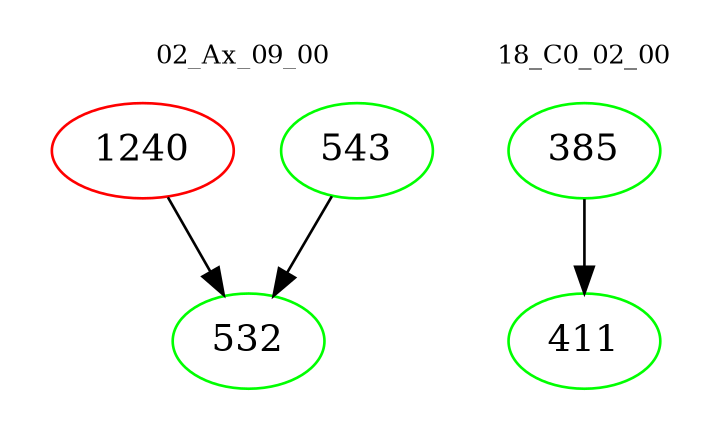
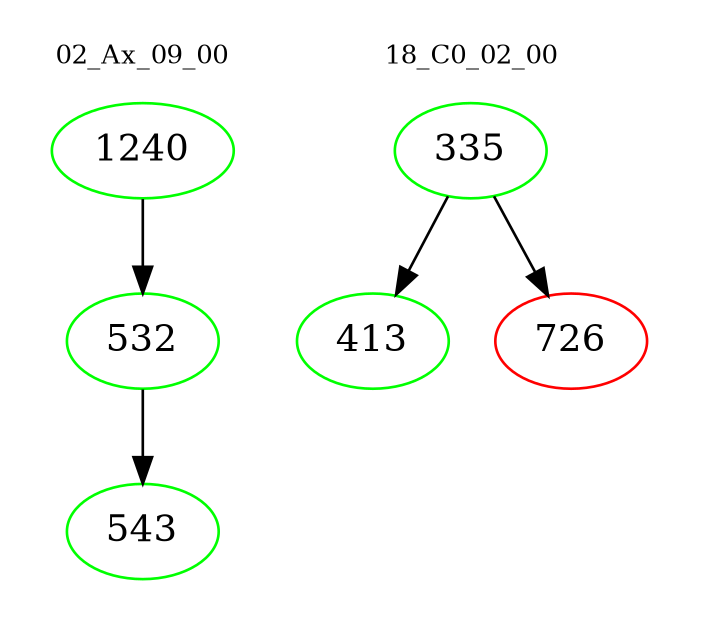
(143, 151) -> (143, 151)
(584, 151) -> (471, 151)
(309, 234) -> (143, 423)
none -> (571, 341)
(584, 341) -> (373, 341)
